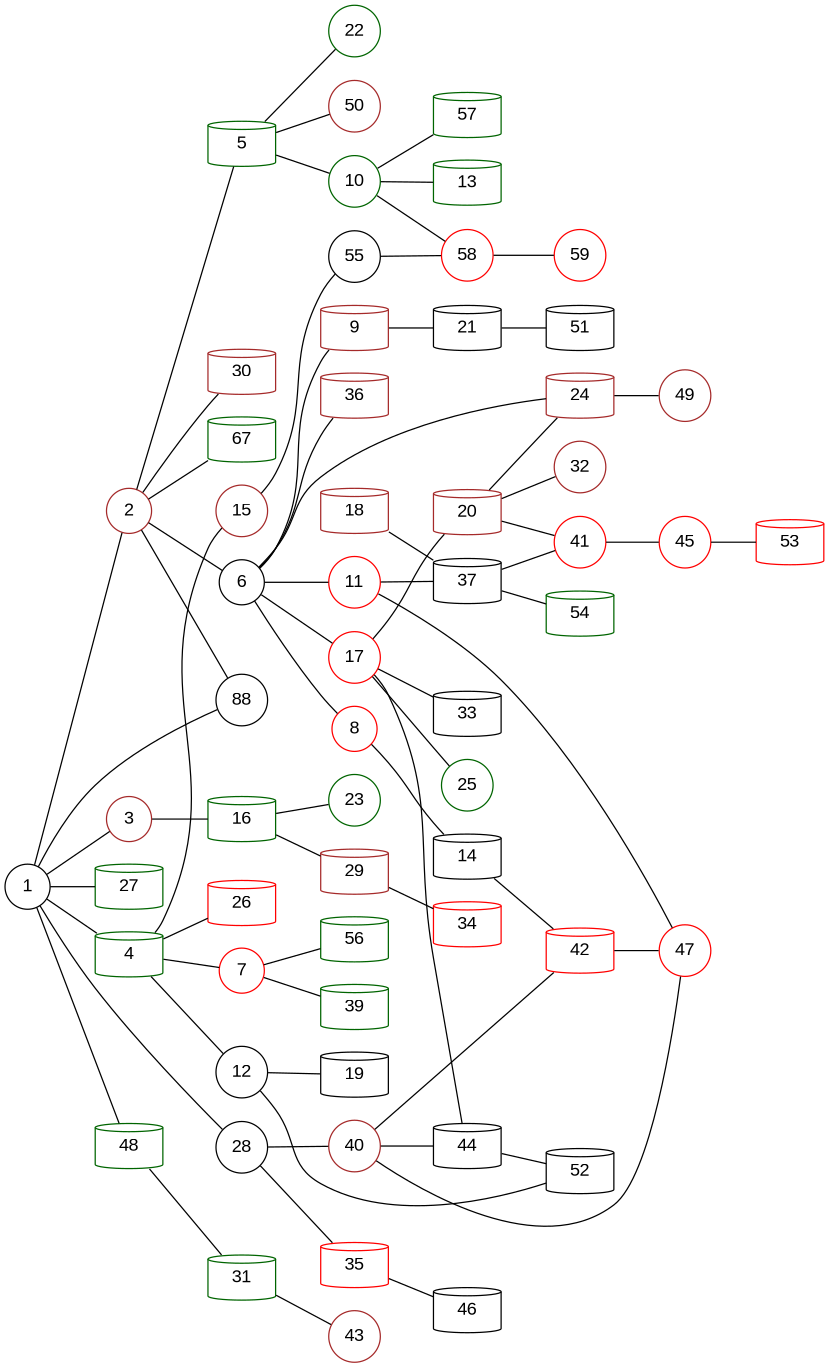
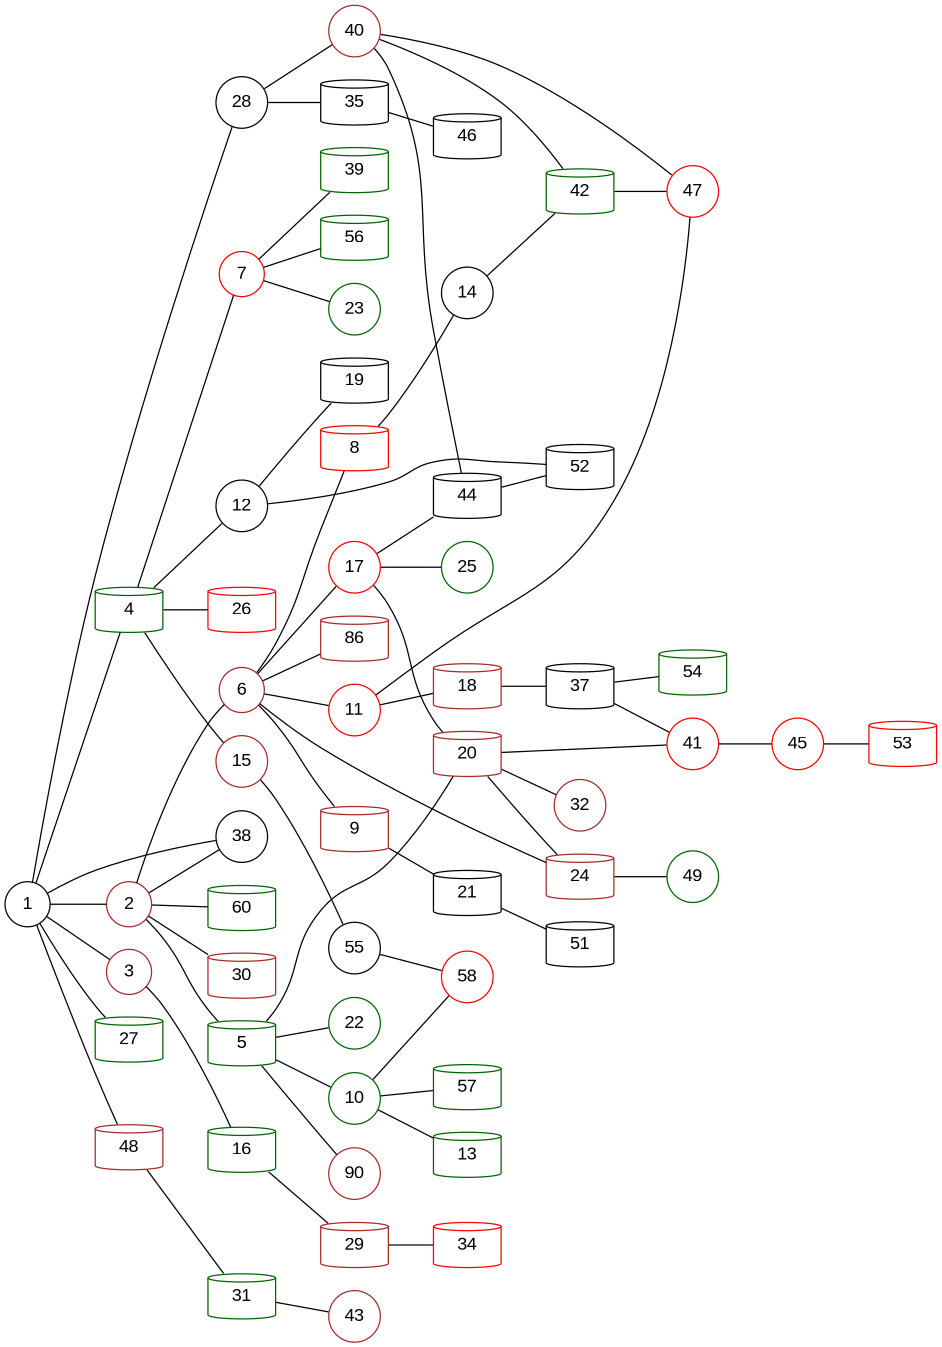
(355, 106) -> (355, 1174)
(580, 255) -> none
(355, 396) -> (355, 639)
(685, 396) -> (693, 877)
(242, 439) -> (242, 908)
(242, 582) -> (242, 690)
(403, 582) -> (407, 699)
(242, 700) -> (242, 837)
(467, 714) -> none
(355, 729) -> (355, 448)
(302, 809) -> (297, 291)
(467, 857) -> (467, 293)
none -> (346, 889)
(580, 951) -> (580, 191)
(129, 1146) -> (129, 1147)
(355, 1265) -> (355, 102)
